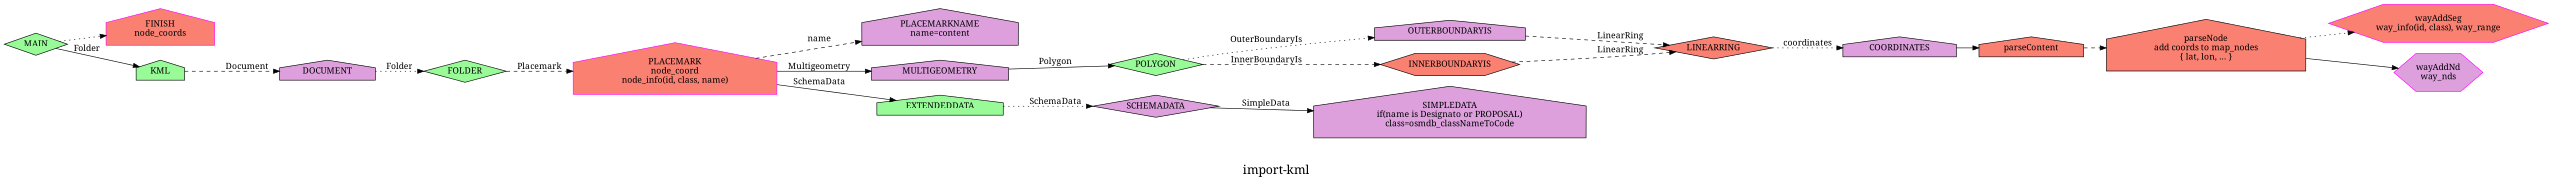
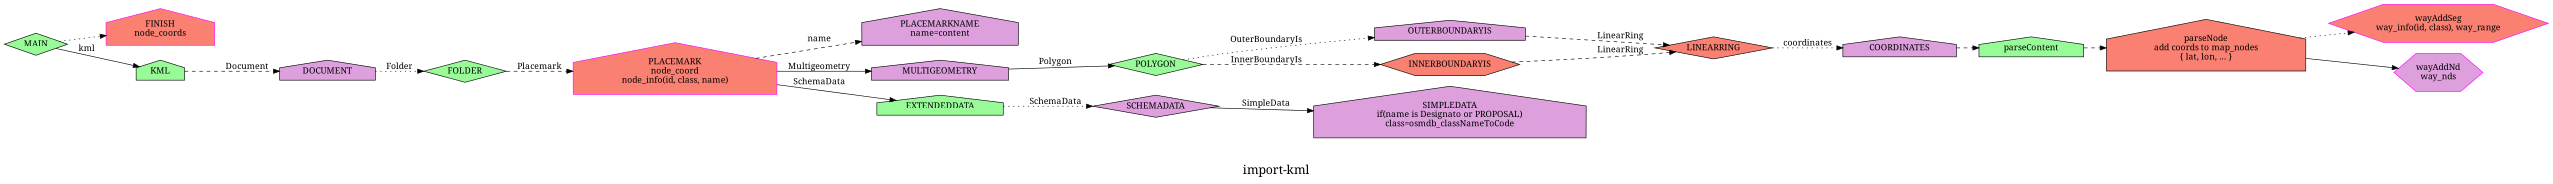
(1965, 48) -> (1965, 48)
(2031, 48) -> (2031, 48)
(87, 49) -> (87, 49)
